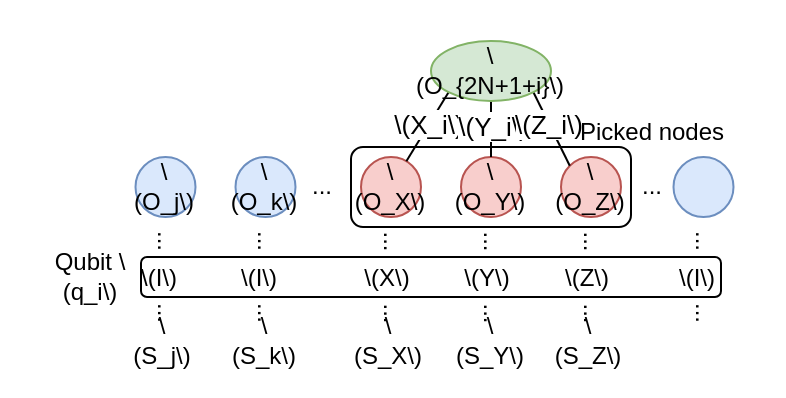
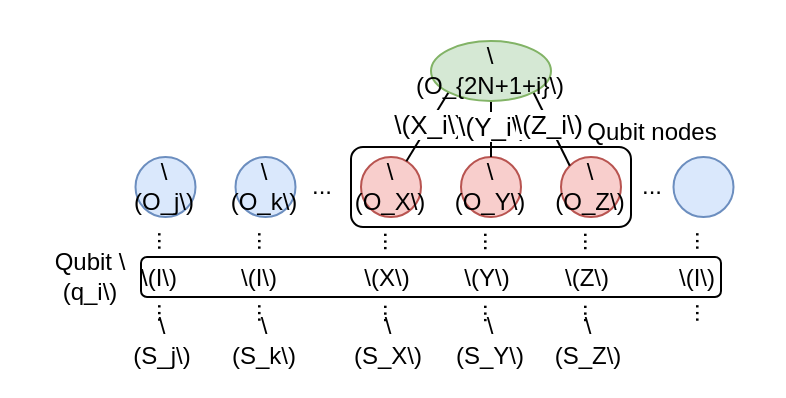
(653, 133) -> (653, 133)
